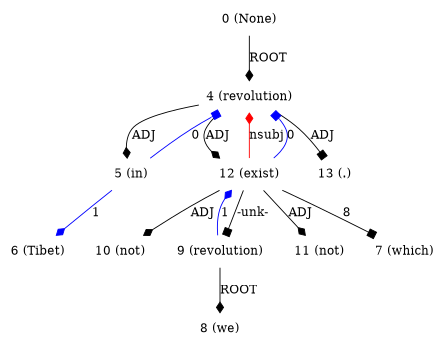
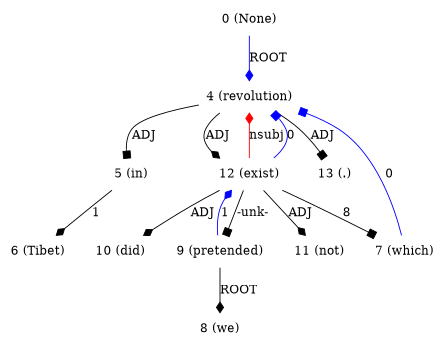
(249, 53) -> (249, 53)
(154, 116) -> (154, 116)
(180, 137) -> (370, 162)
(88, 209) -> (88, 209)
(120, 252) -> (120, 252)
(220, 252) -> (220, 252)
